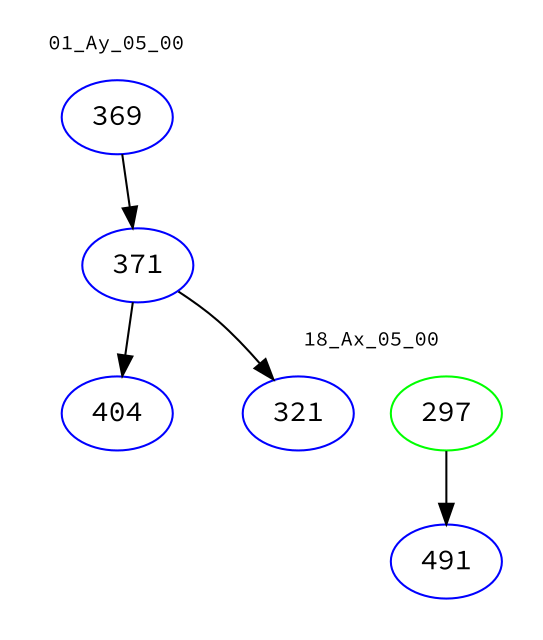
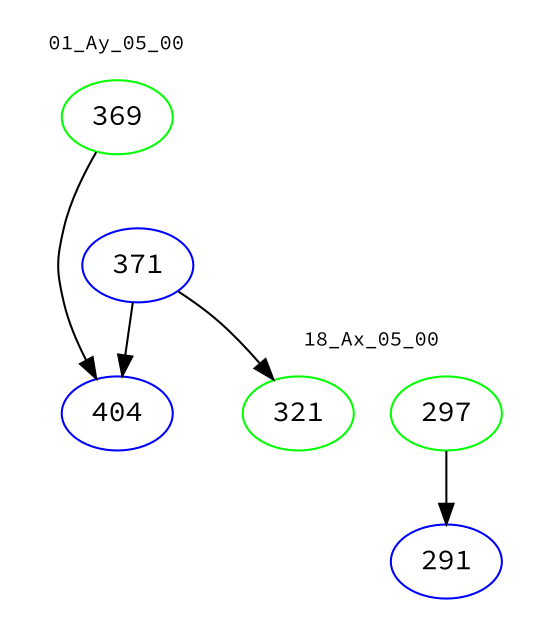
(117, 117) -> (117, 117)
(126, 181) -> (59, 255)
(298, 413) -> (298, 413)
(446, 562) -> (446, 562)
